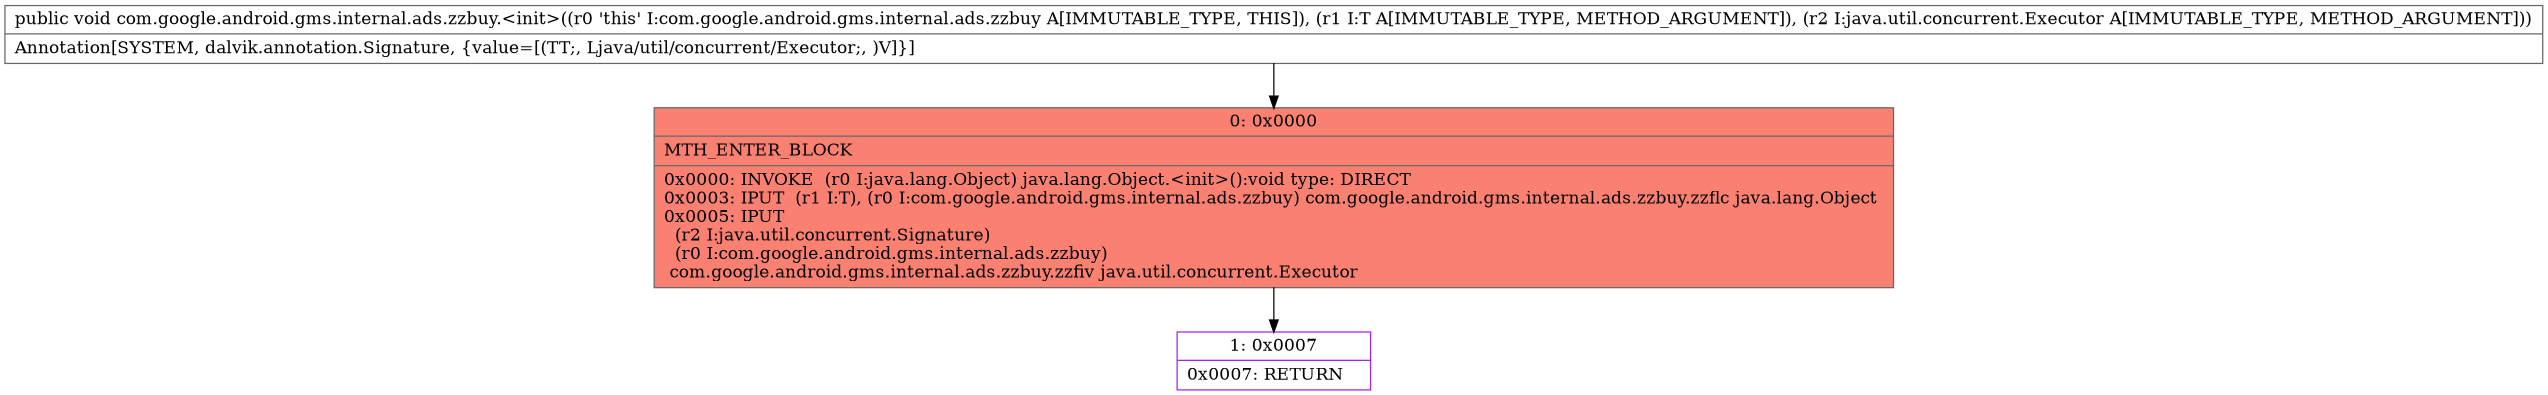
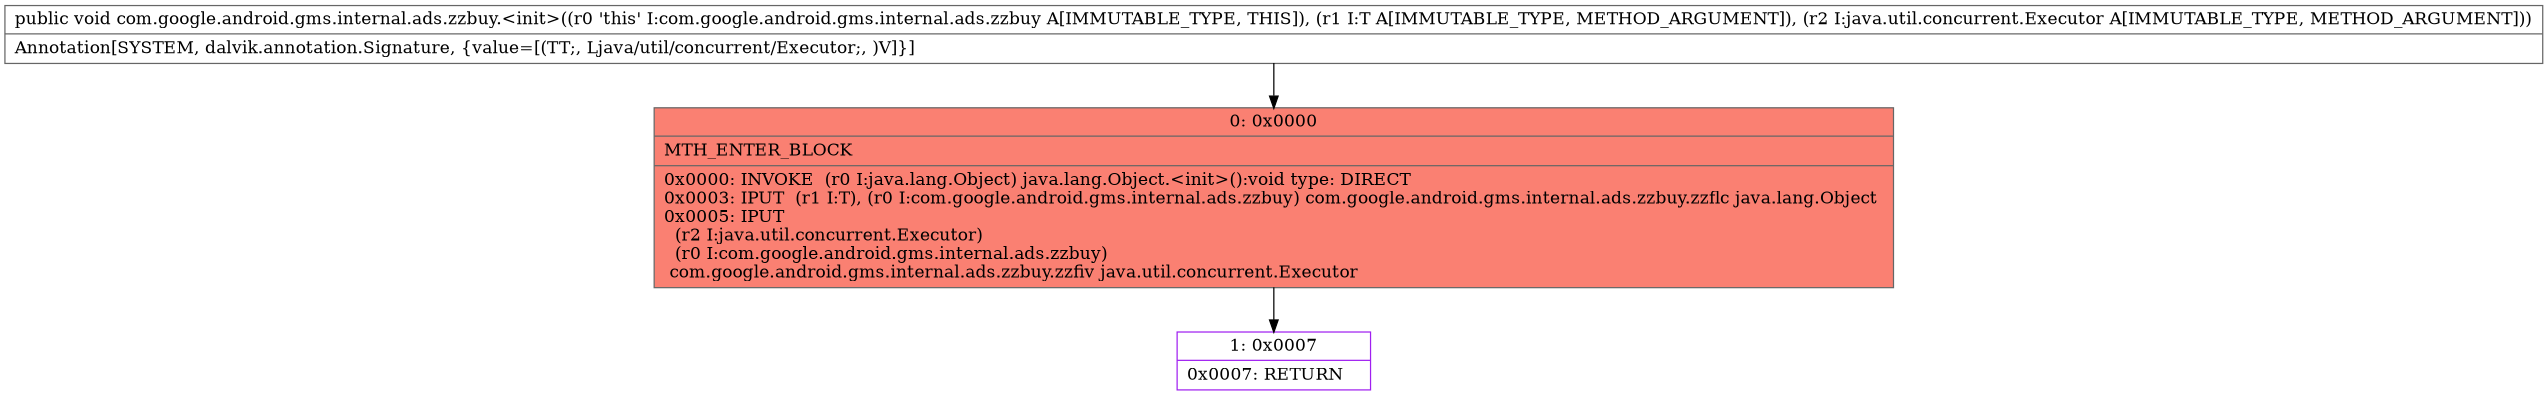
(827, 235) -> (824, 235)
